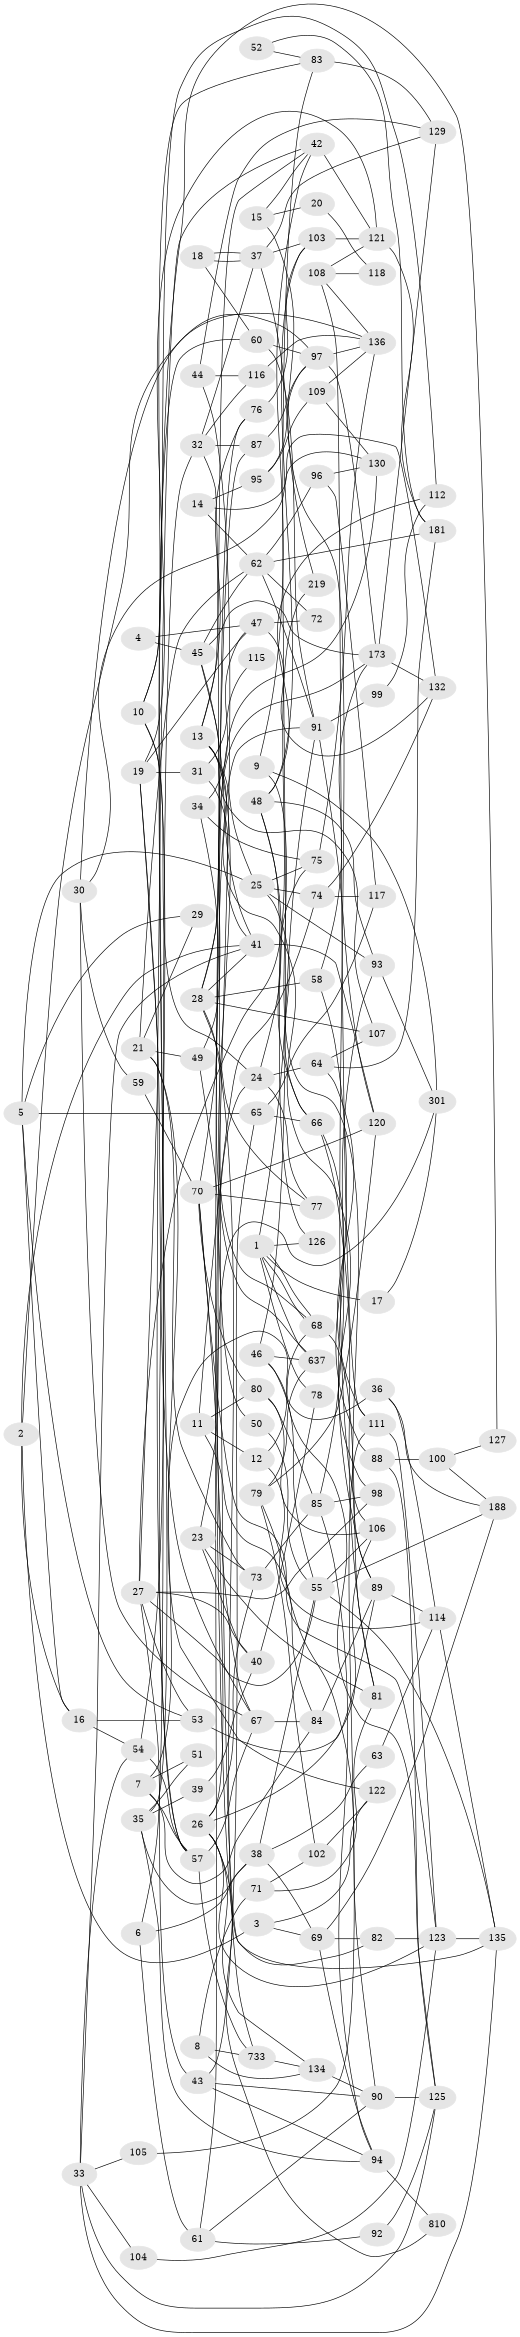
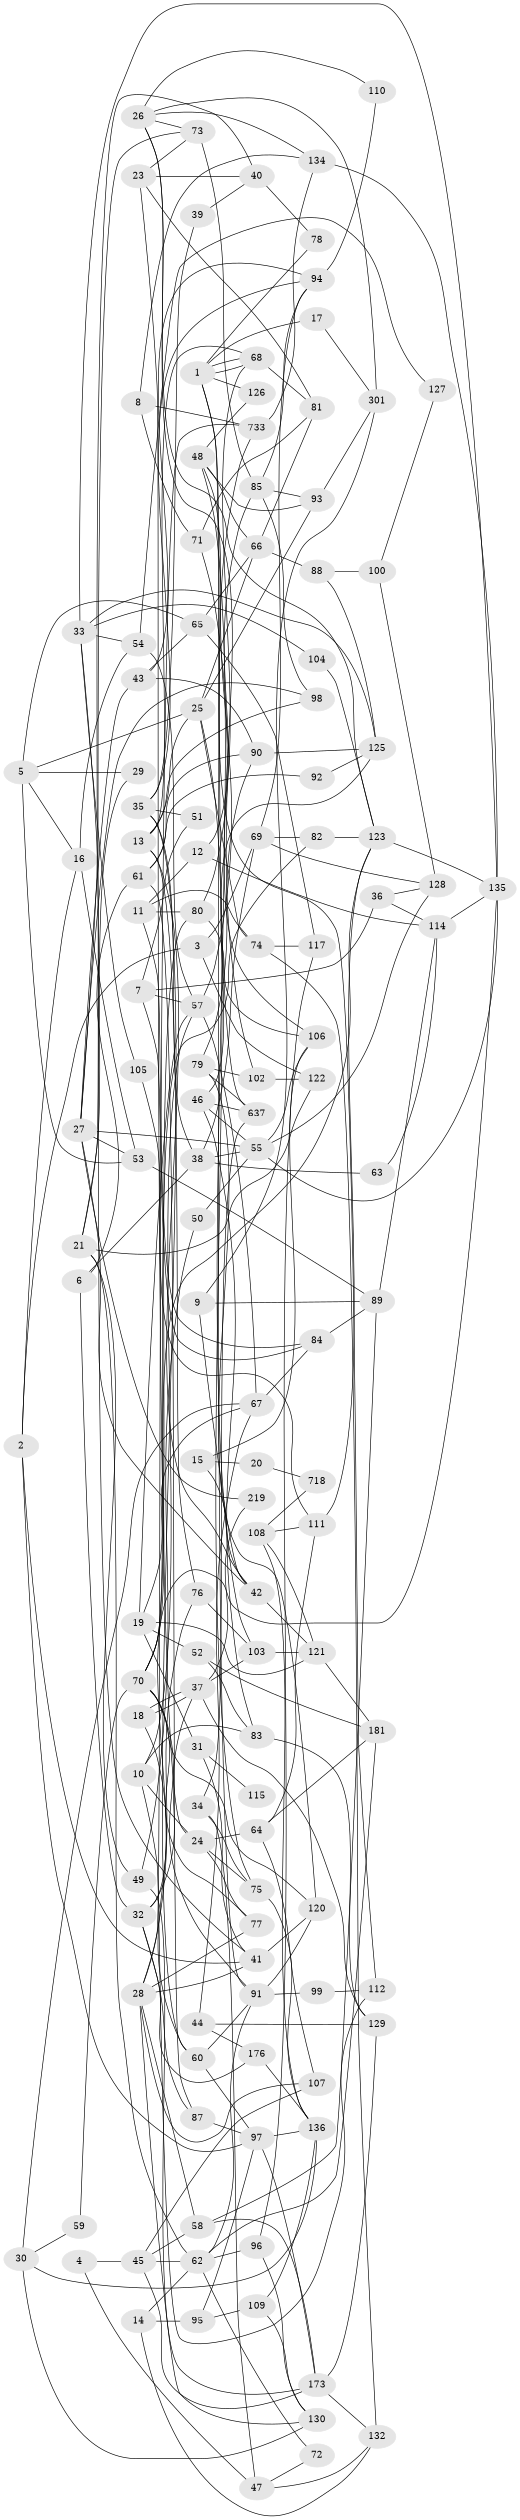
(377, 274) -> (317, 1482)
(257, 376) -> (257, 2054)
(196, 697) -> (168, 1638)
(224, 800) -> (172, 2242)
(498, 1508) -> (437, 885)
(345, 2083) -> (471, 457)
(437, 2225) -> (377, 92)
